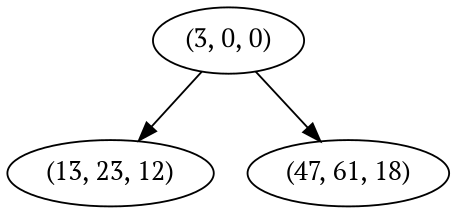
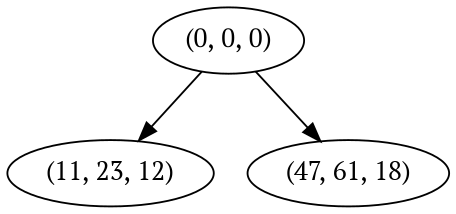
(229, 41) -> (229, 41)
(111, 173) -> (111, 173)
